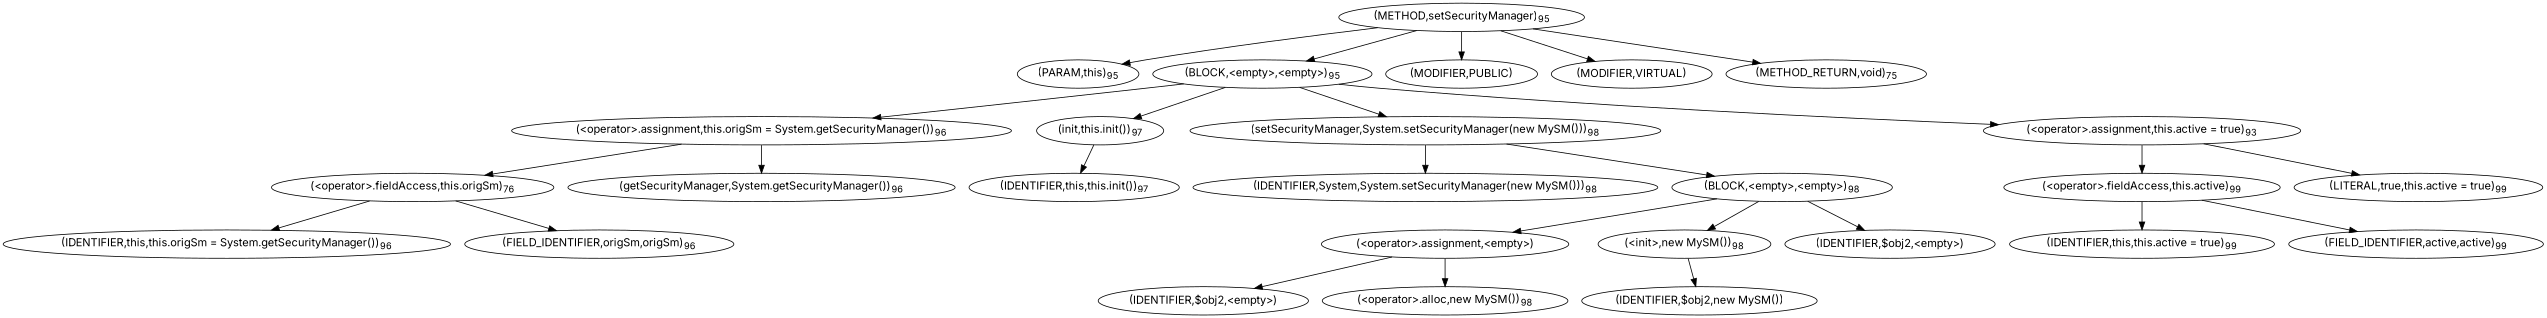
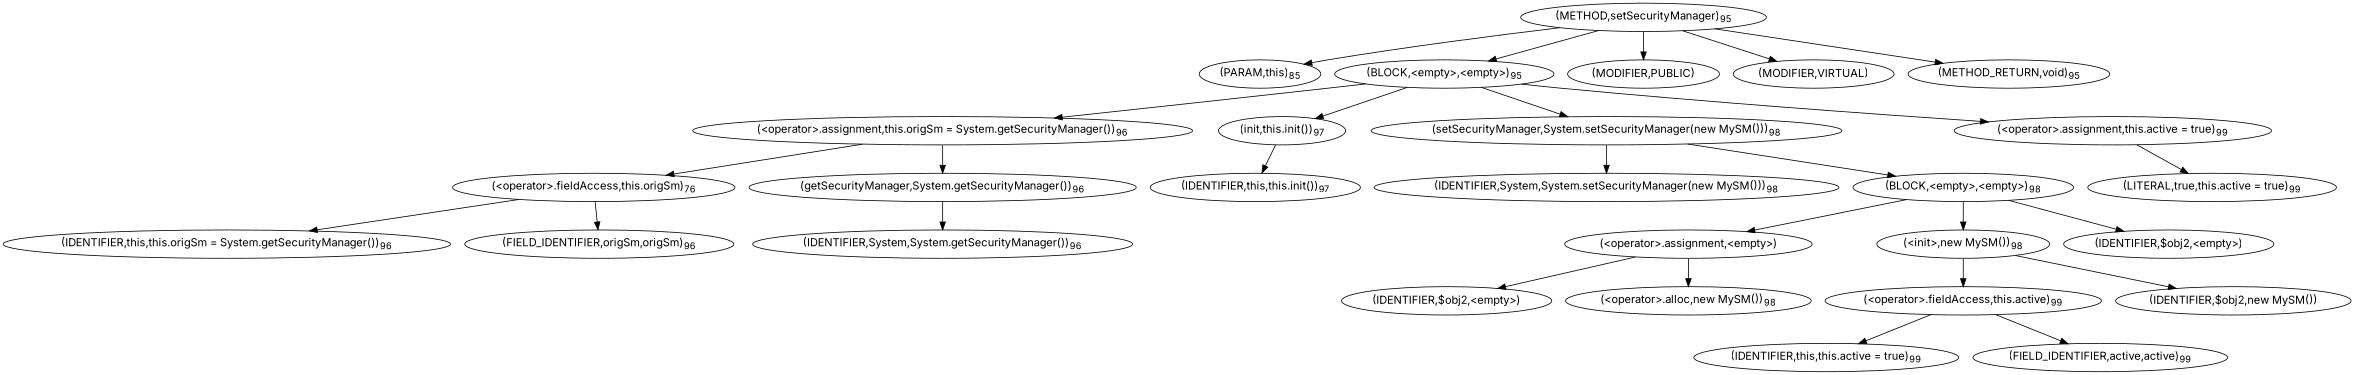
(1113, 73) -> (1295, 73)
(1892, 73) -> (2074, 73)
(2251, 130) -> (2222, 130)
(2142, 155) -> (1963, 269)
none -> (943, 244)
